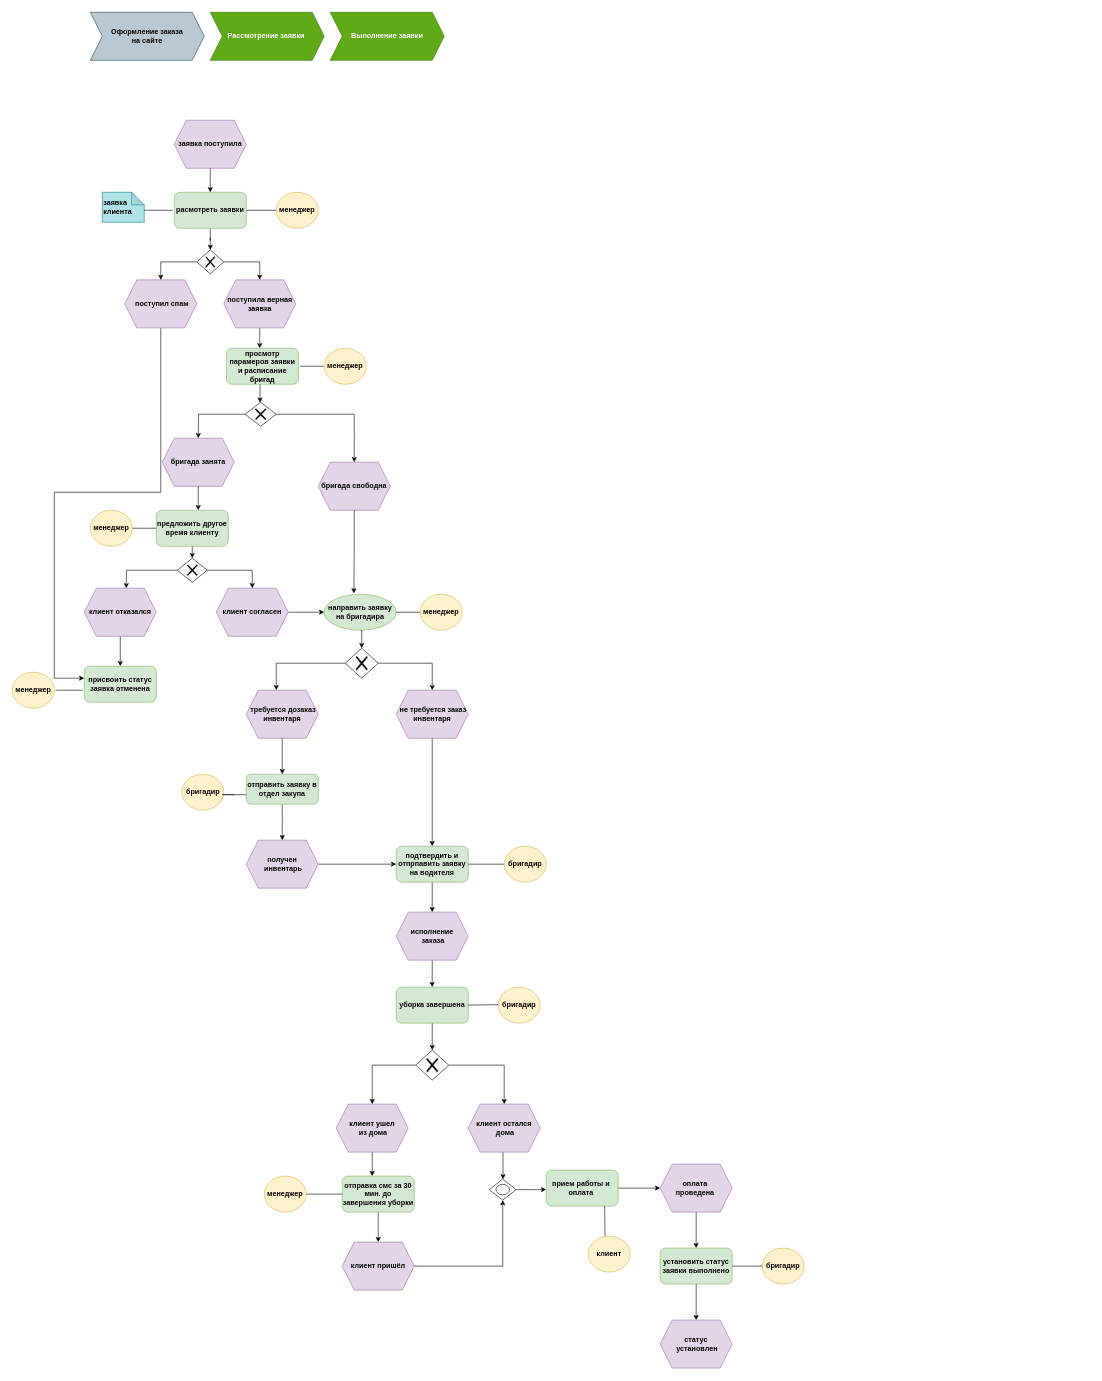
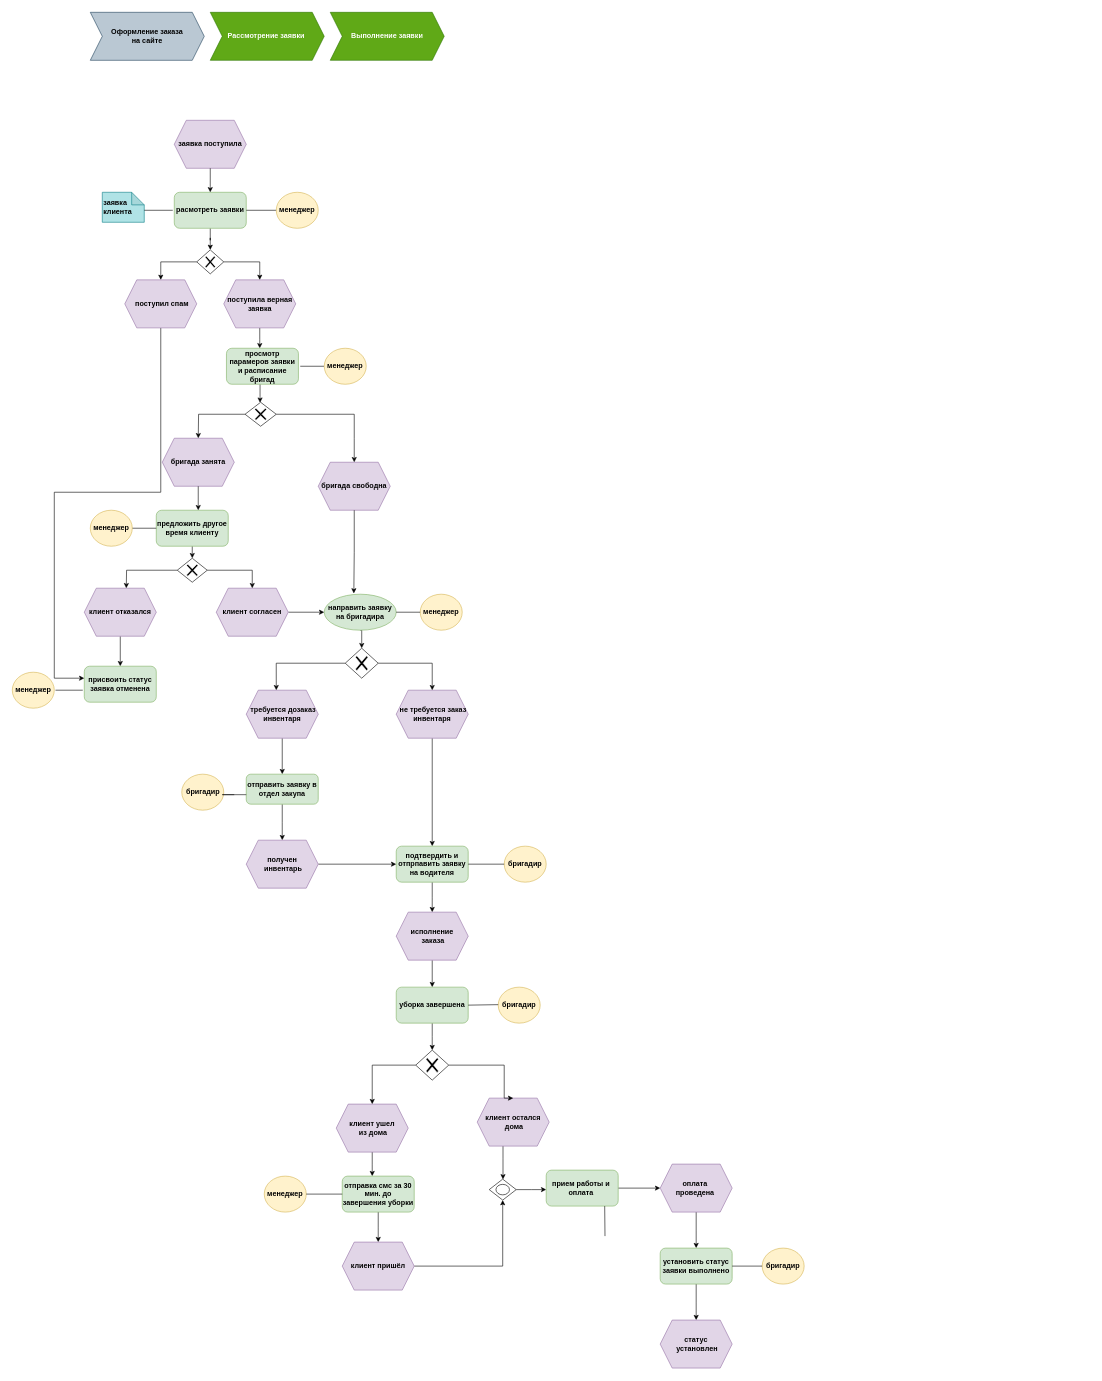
(504, 1128) -> (513, 1122)
(609, 1254) -> none
